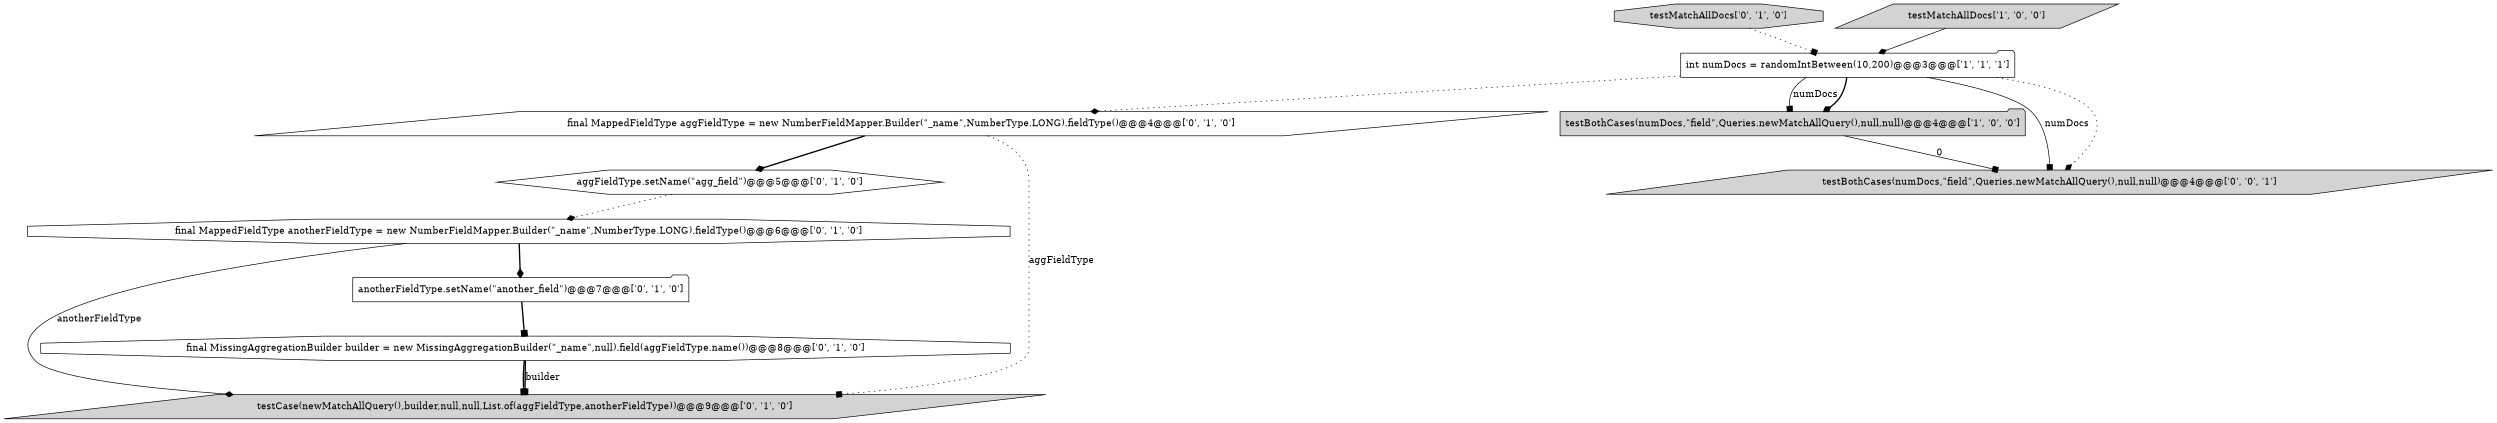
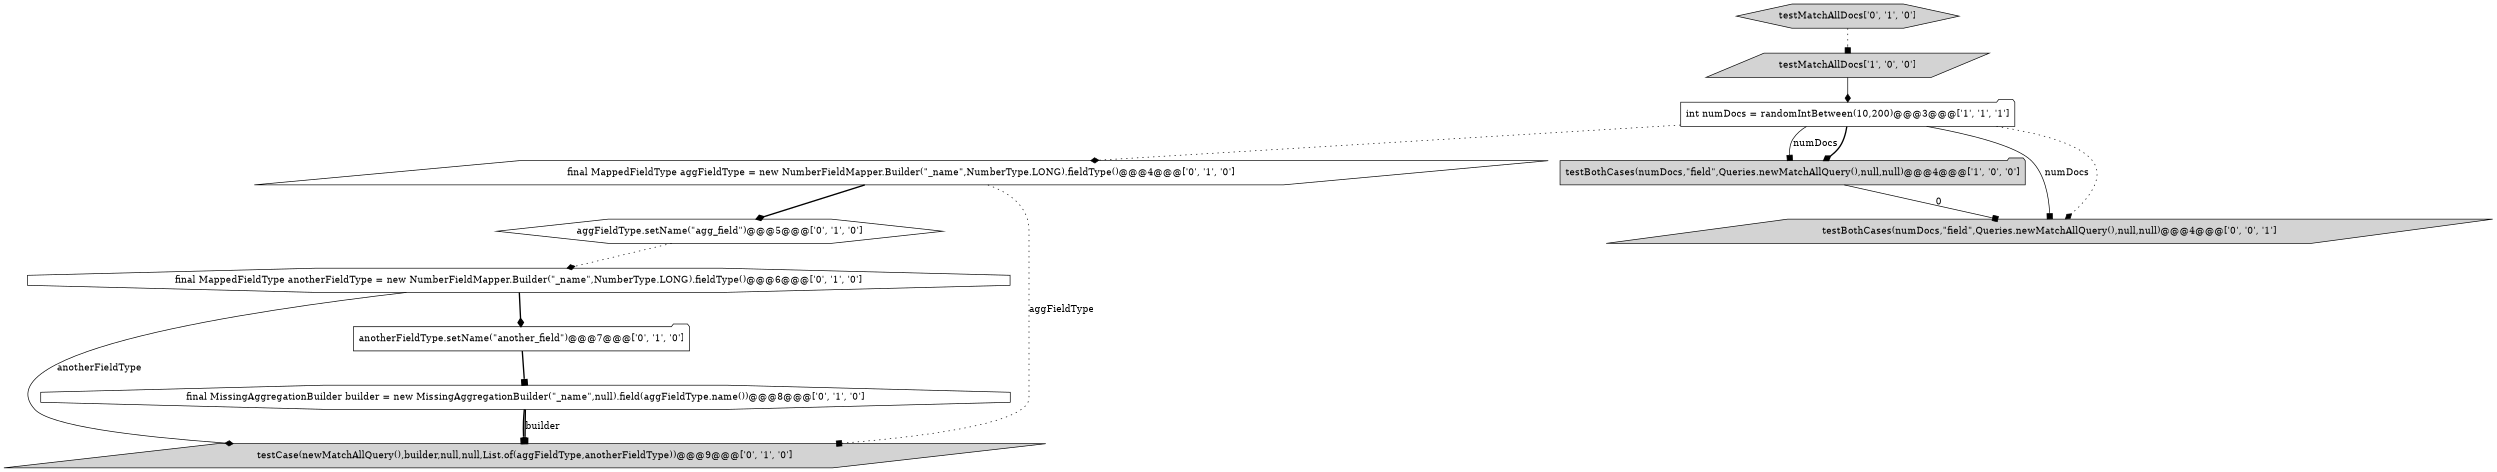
(1719, 16) -> (1848, 16)
(1780, 39) -> (1848, 37)
